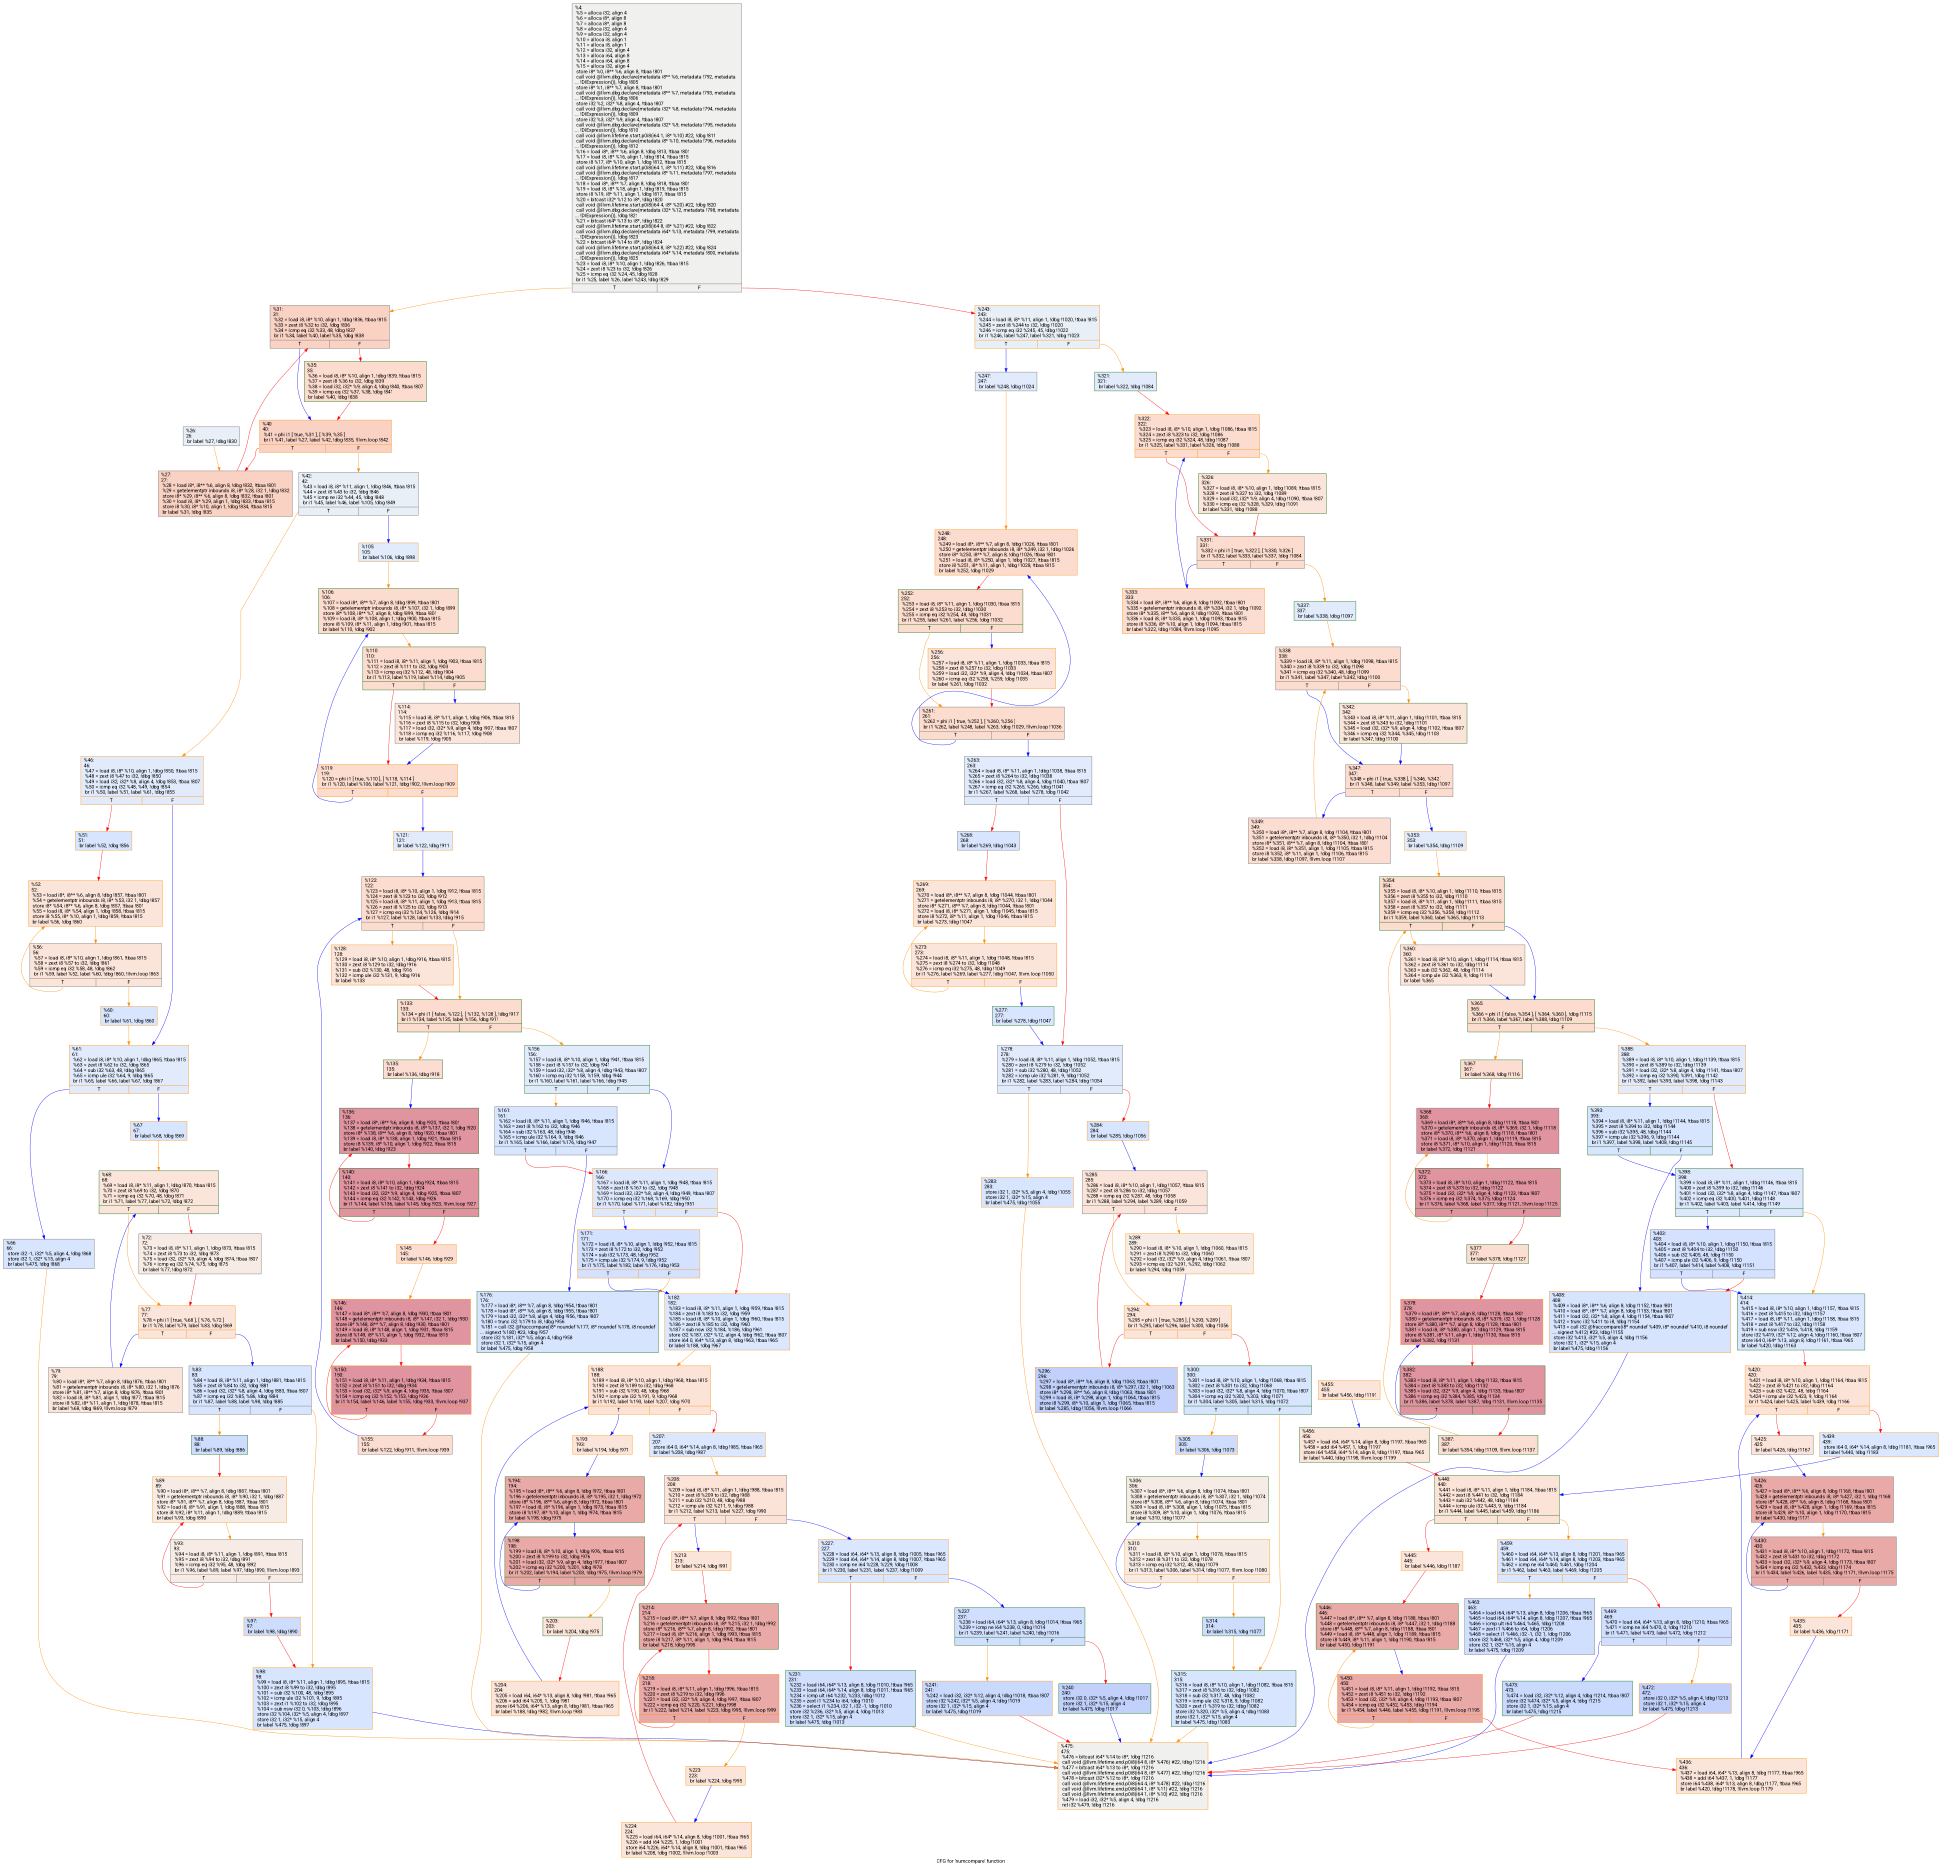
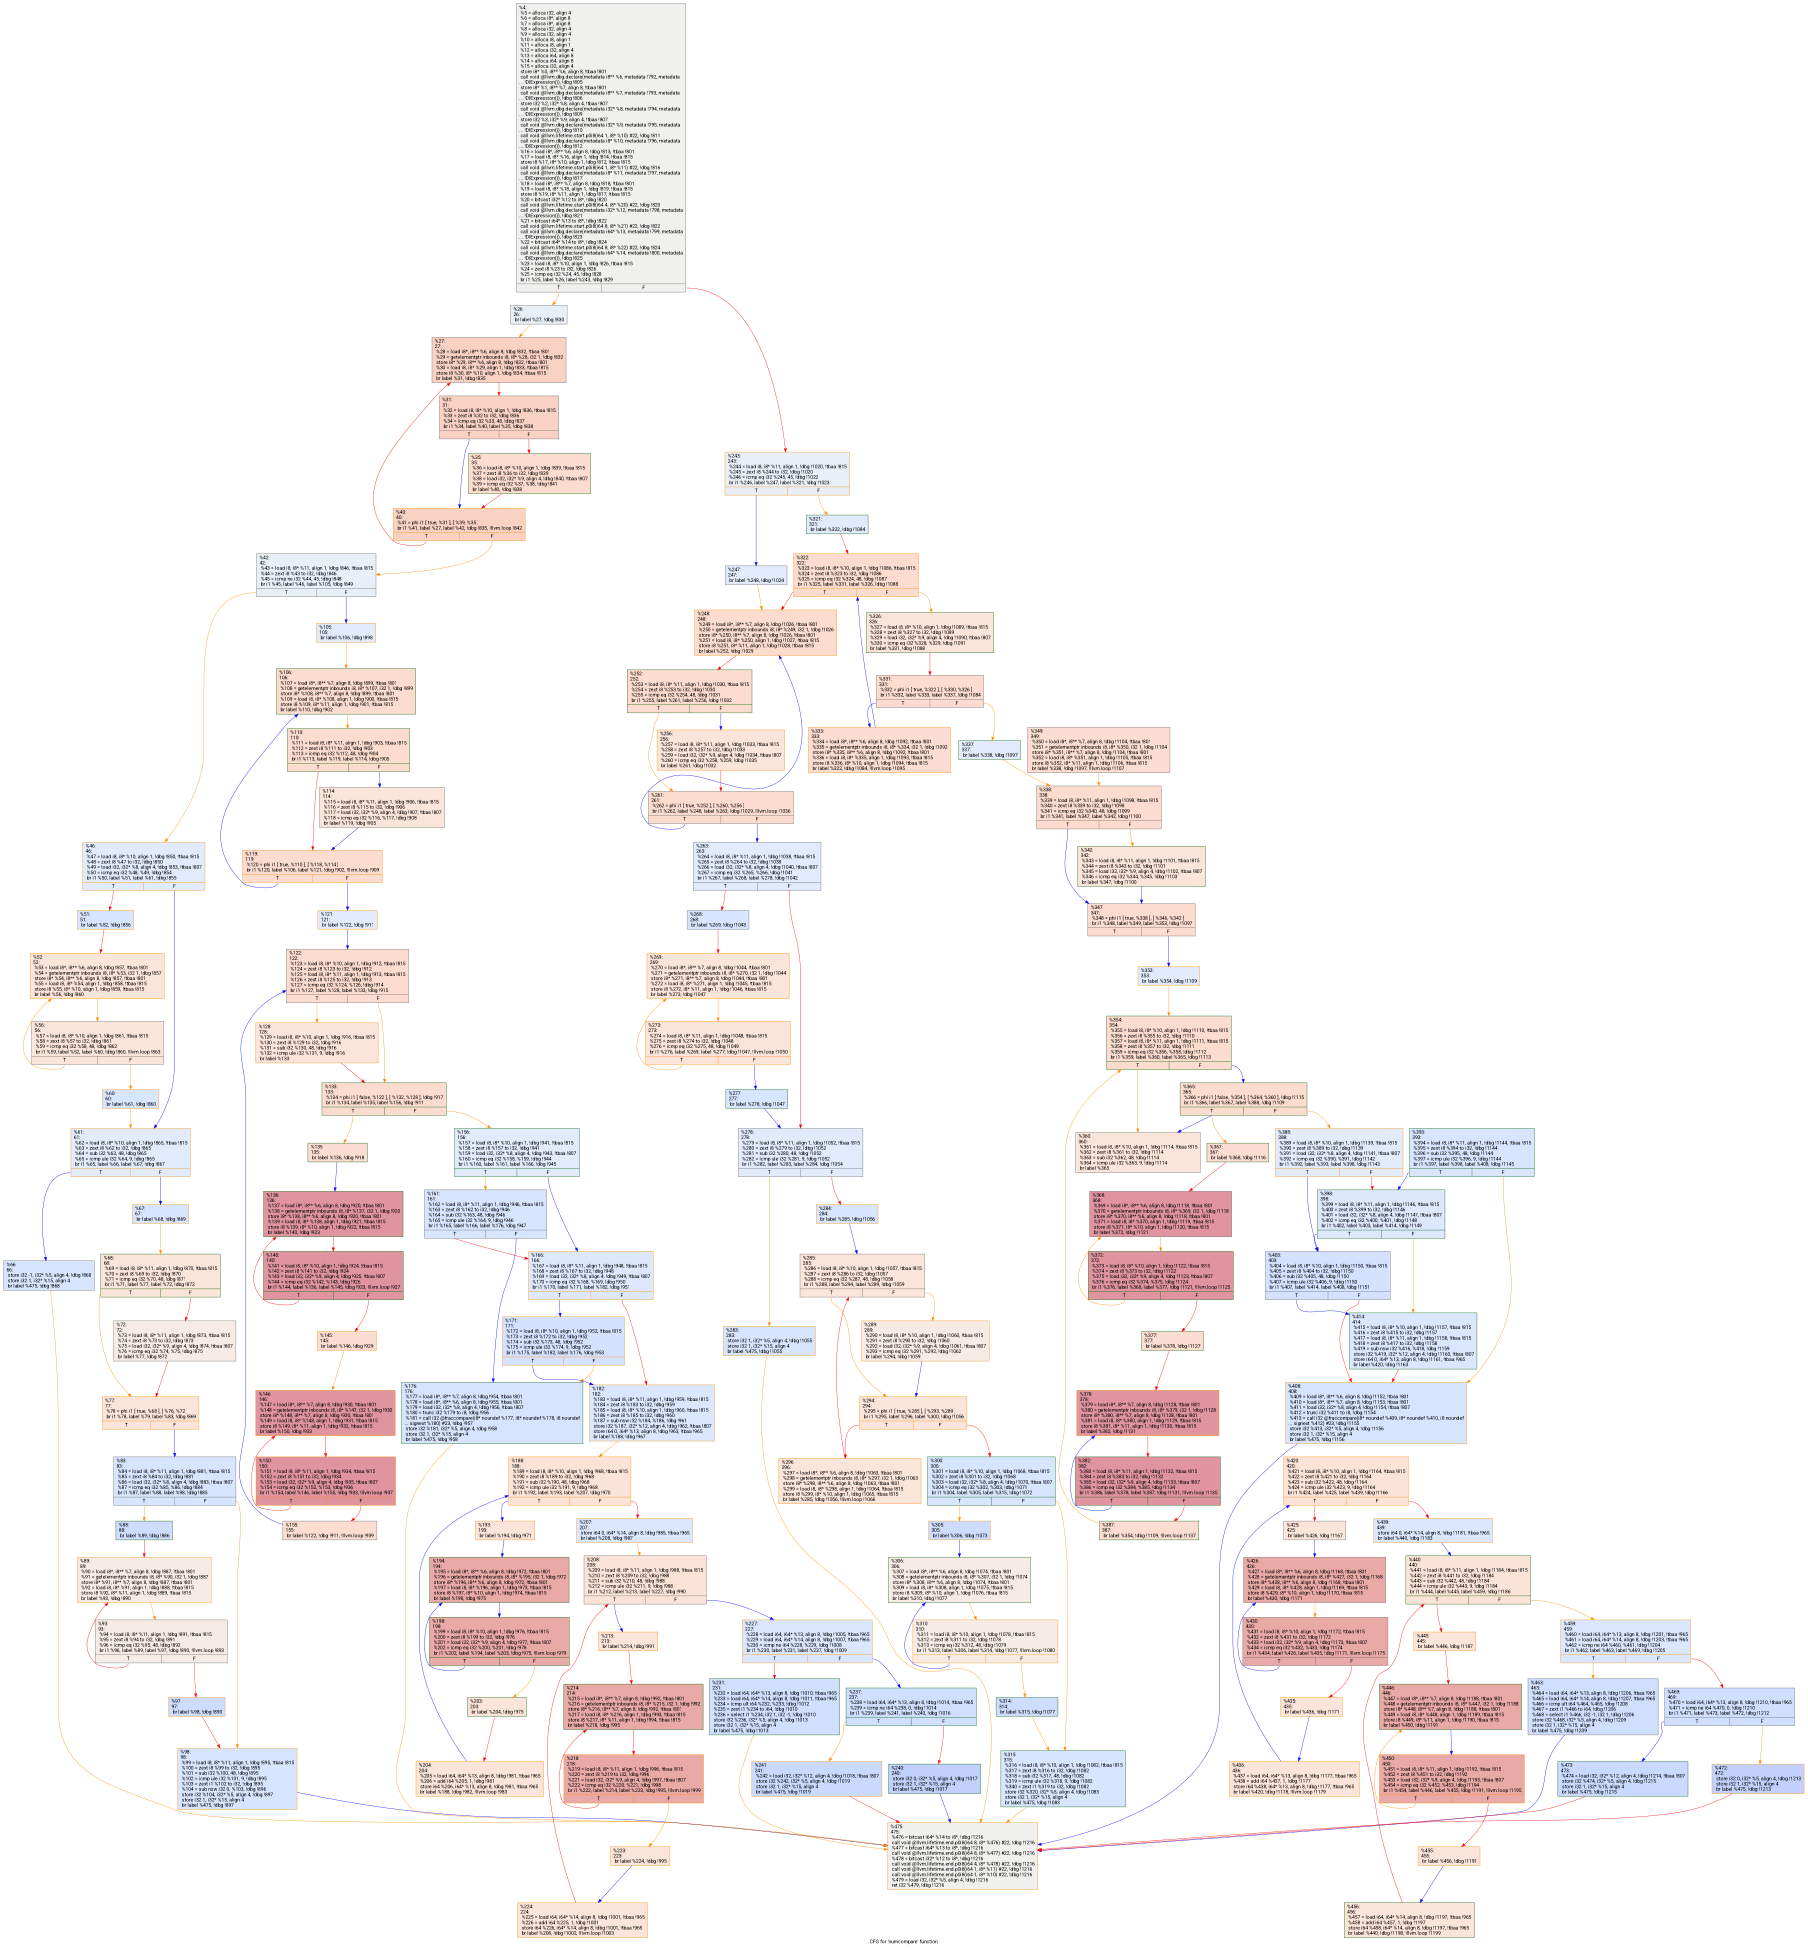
(482, 295) -> (558, 298)
(1188, 497) -> (788, 600)
(1331, 800) -> none
(1498, 991) -> (1196, 1123)
(1650, 1098) -> (1309, 1213)
(1650, 1218) -> (1511, 1284)
(1804, 1356) -> (1396, 1374)
(115, 1390) -> none
(1106, 1390) -> (850, 1481)
(1217, 1706) -> (1046, 1787)
(1575, 1753) -> (1481, 1826)
